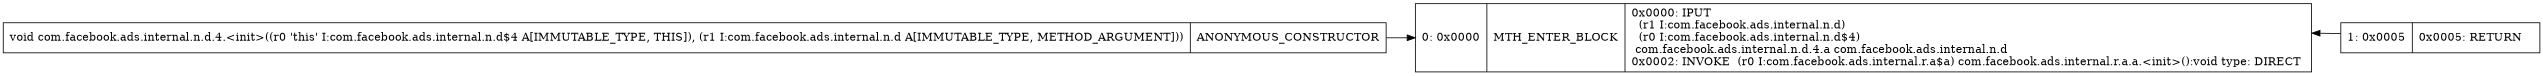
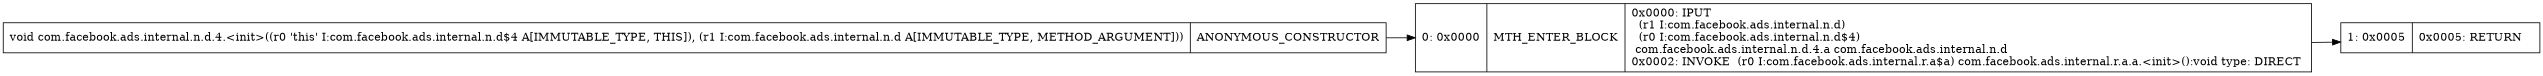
(2330, 33) -> (2322, 42)
